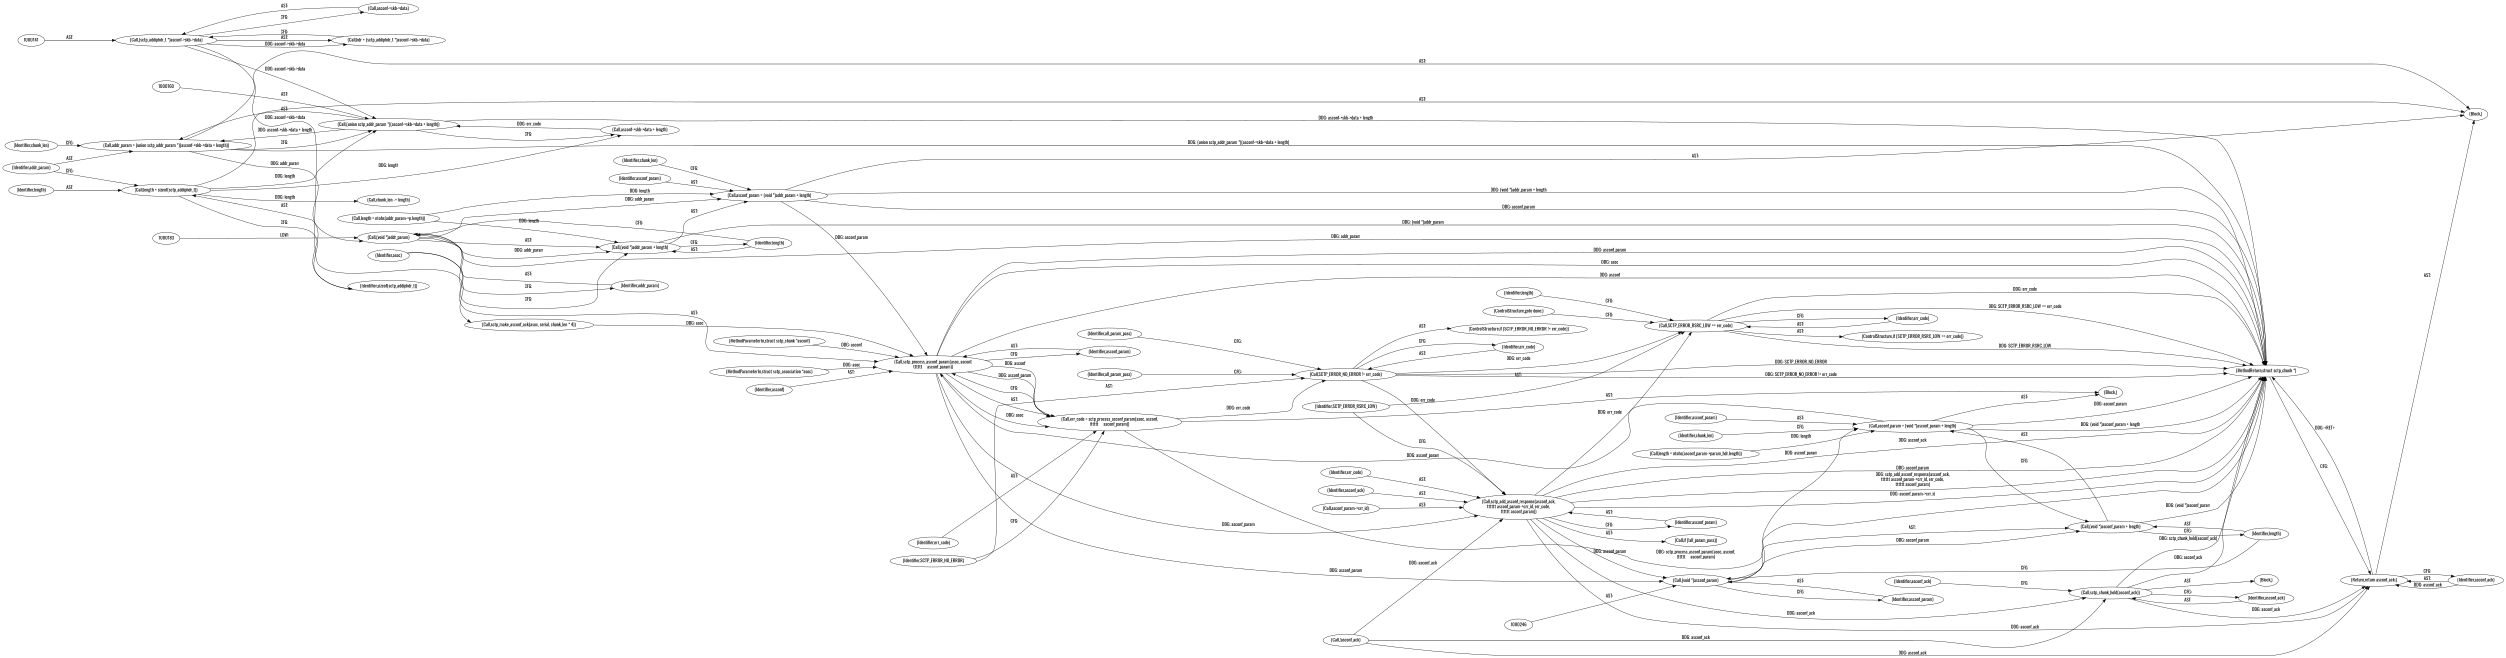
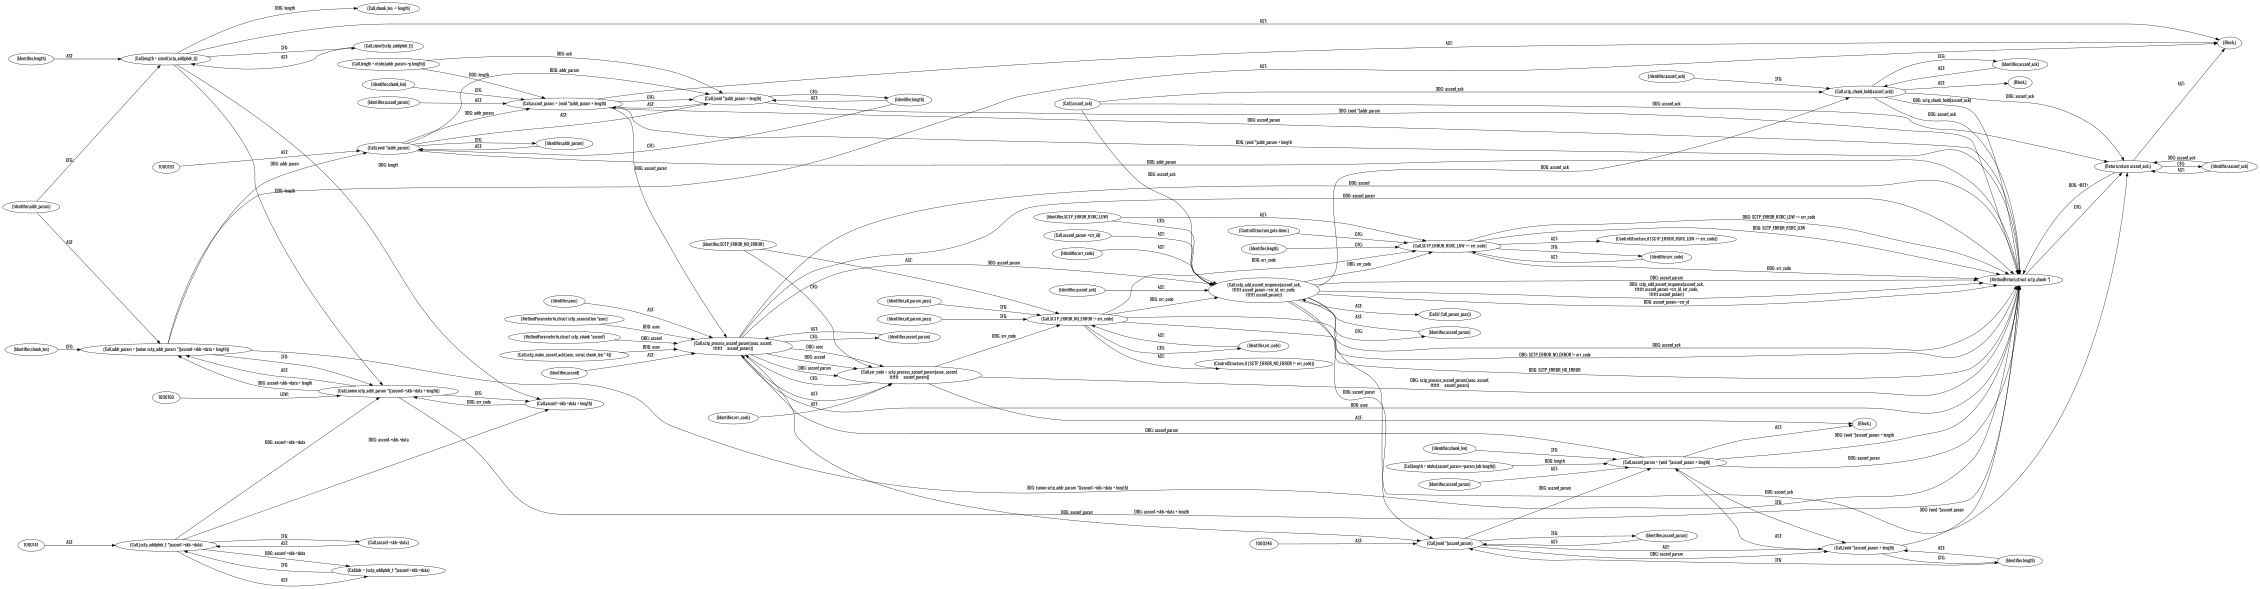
(285, 94) -> (285, 395)
(529, 221) -> (564, 54)
(315, 231) -> (364, 475)
(285, 236) -> (285, 153)
(389, 286) -> (389, 46)
(513, 309) -> (654, 100)
